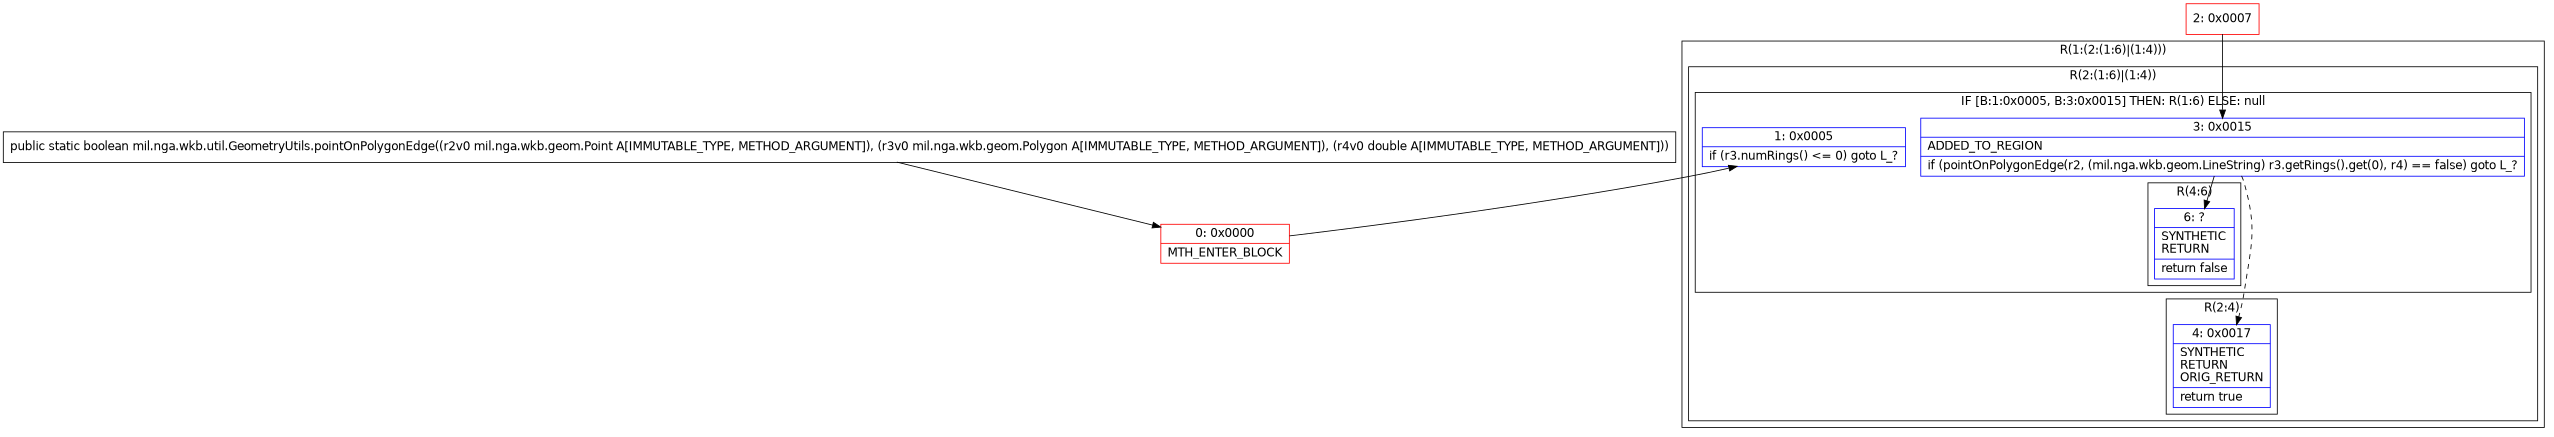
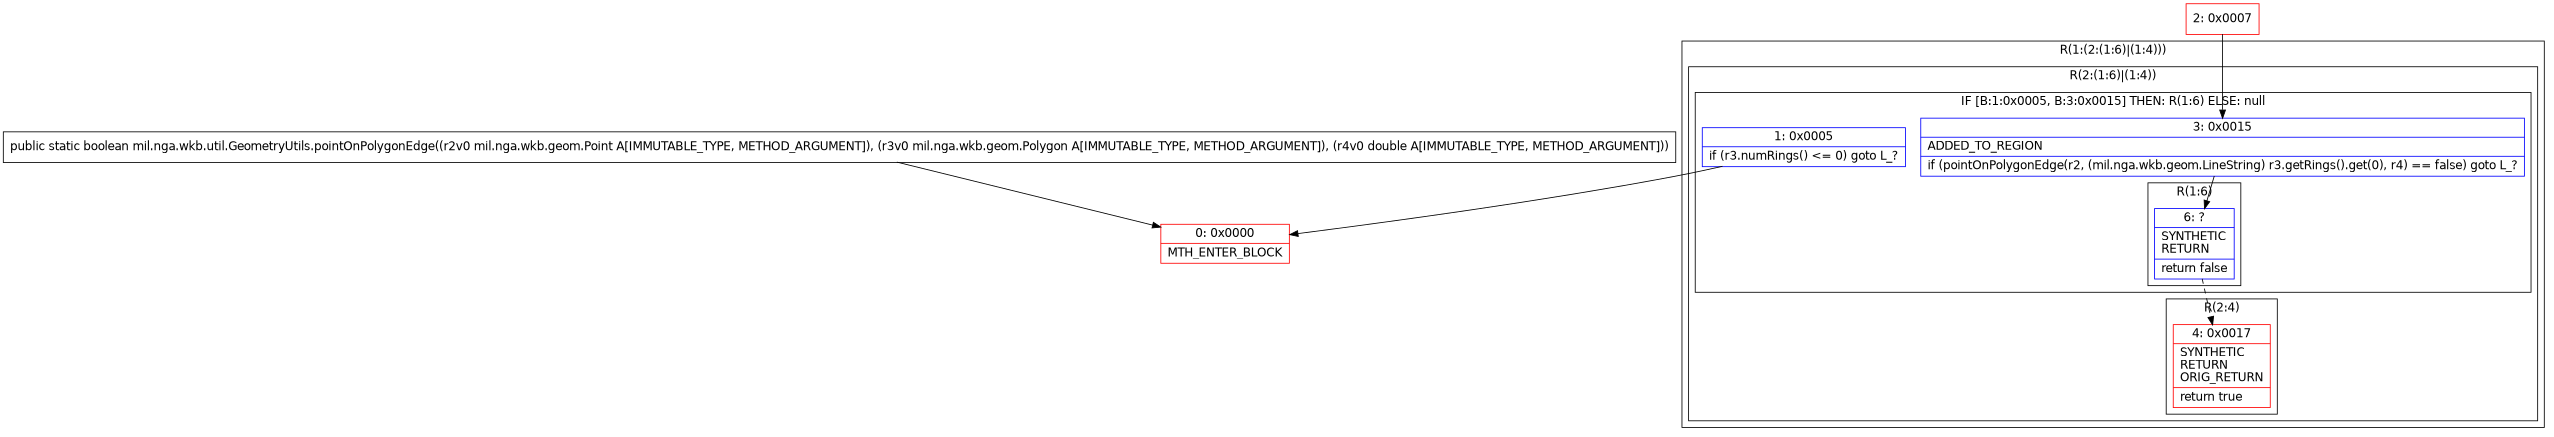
(2194, 192) -> (2194, 192)
(1510, 206) -> (1511, 204)
(2251, 246) -> (2208, 304)
(2222, 366) -> (2222, 366)
